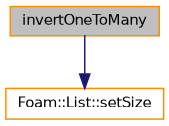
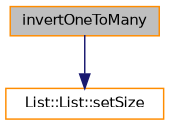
(85, 104) -> (85, 104)
